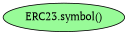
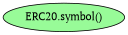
(64, 17) -> (64, 17)
